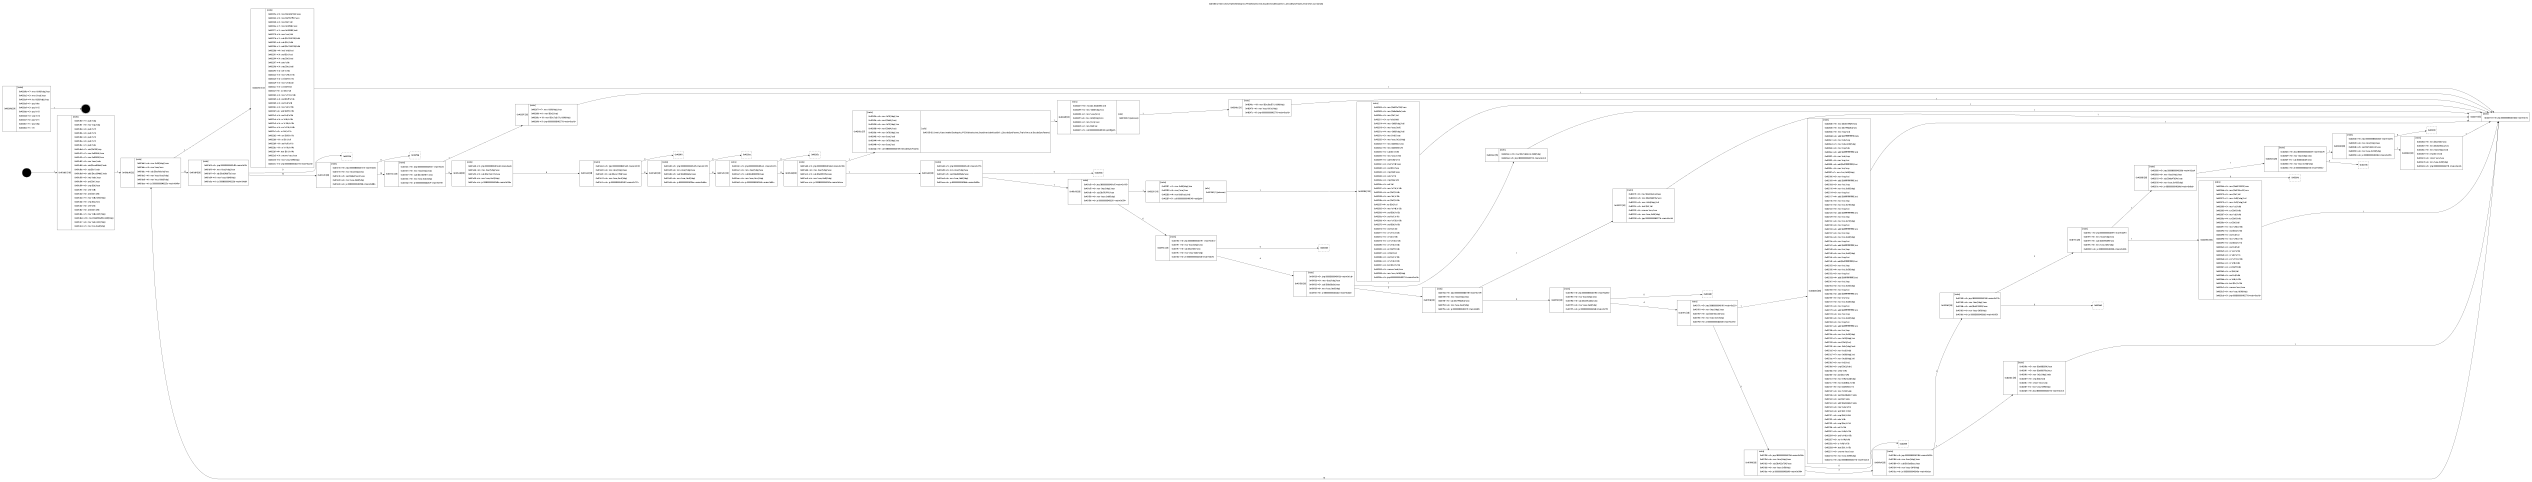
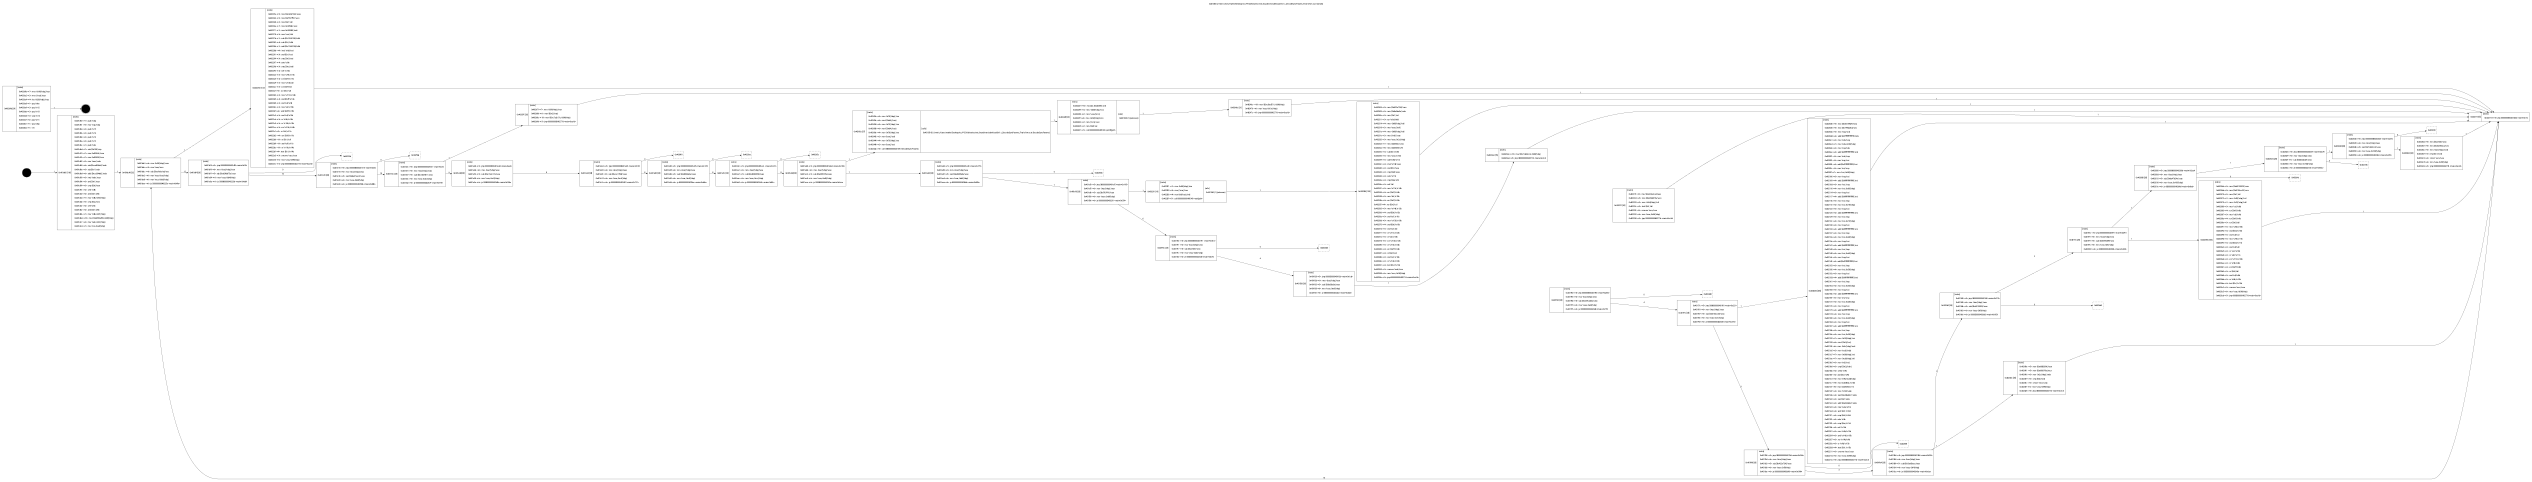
(1453, 300) -> none
